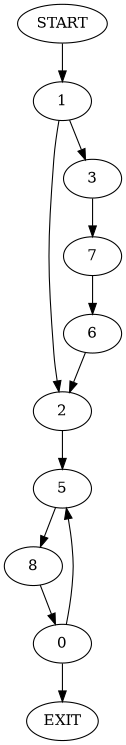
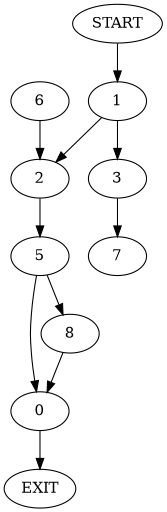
(93, 290) -> none
(73, 572) -> (31, 328)
